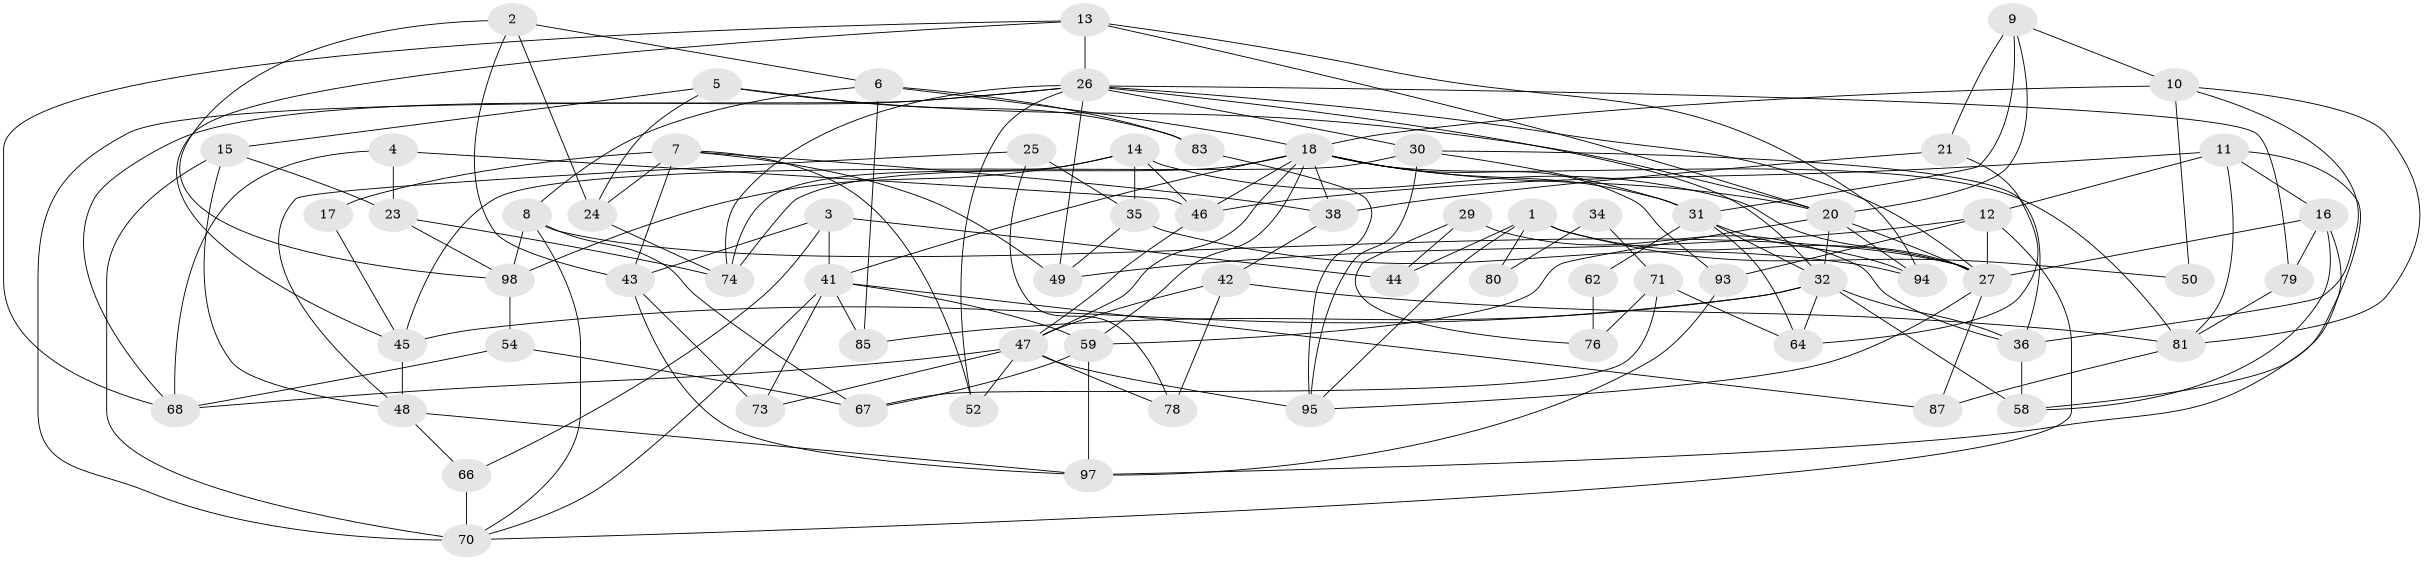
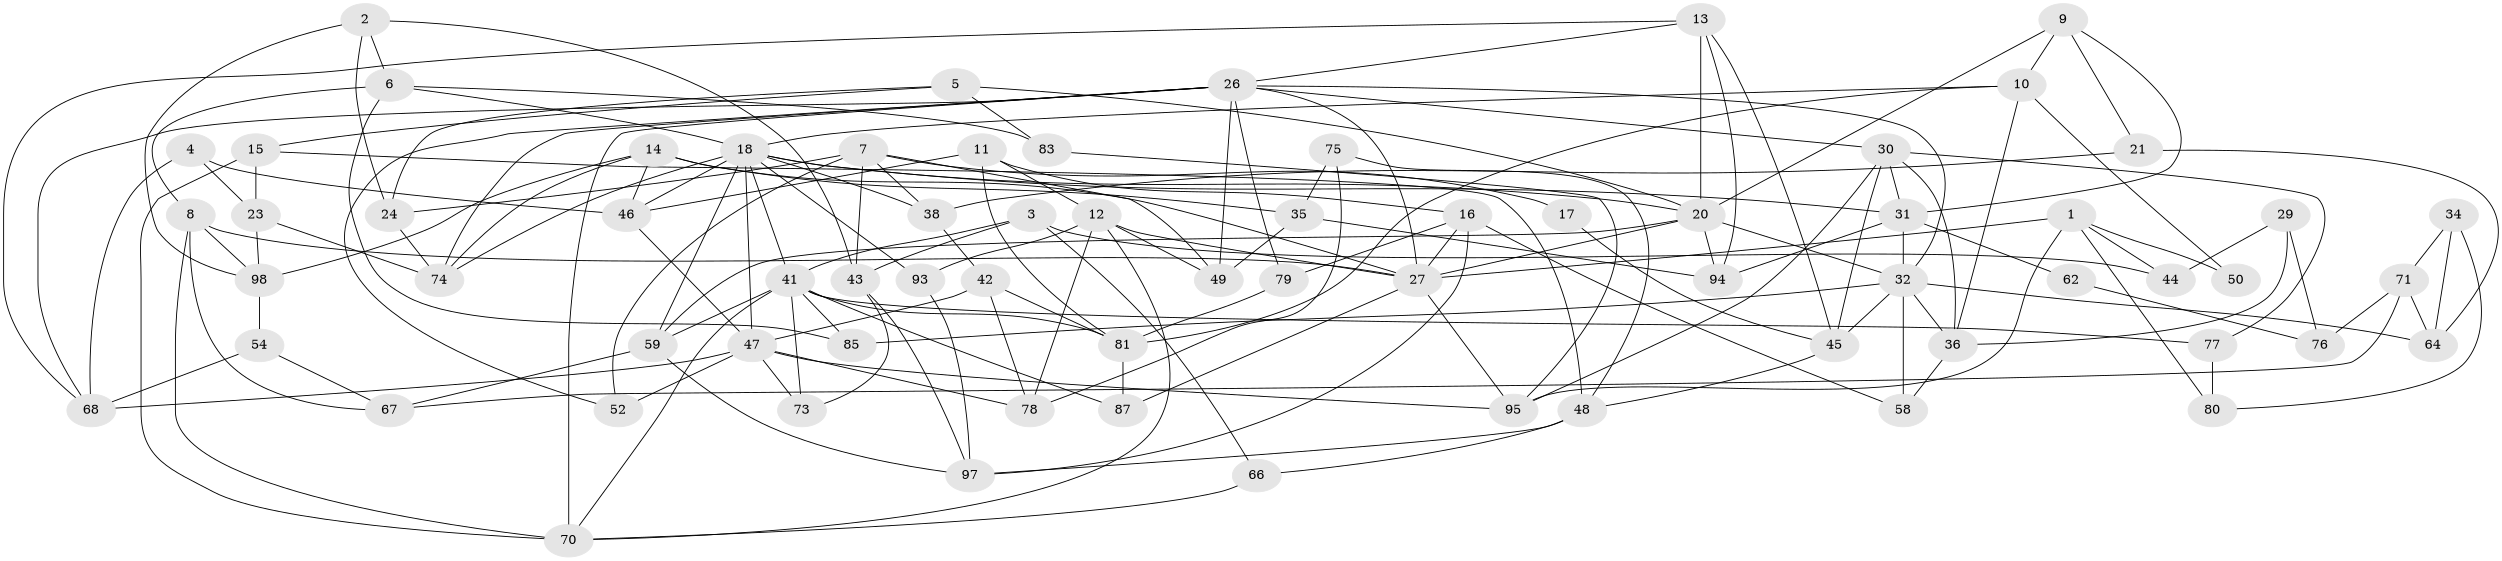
(1032, 150) -> (1334, 150)
(1621, 170) -> (934, 313)
(1765, 277) -> (2444, 280)
none -> (1069, 297)
none -> (2212, 345)
(2251, 376) -> none
